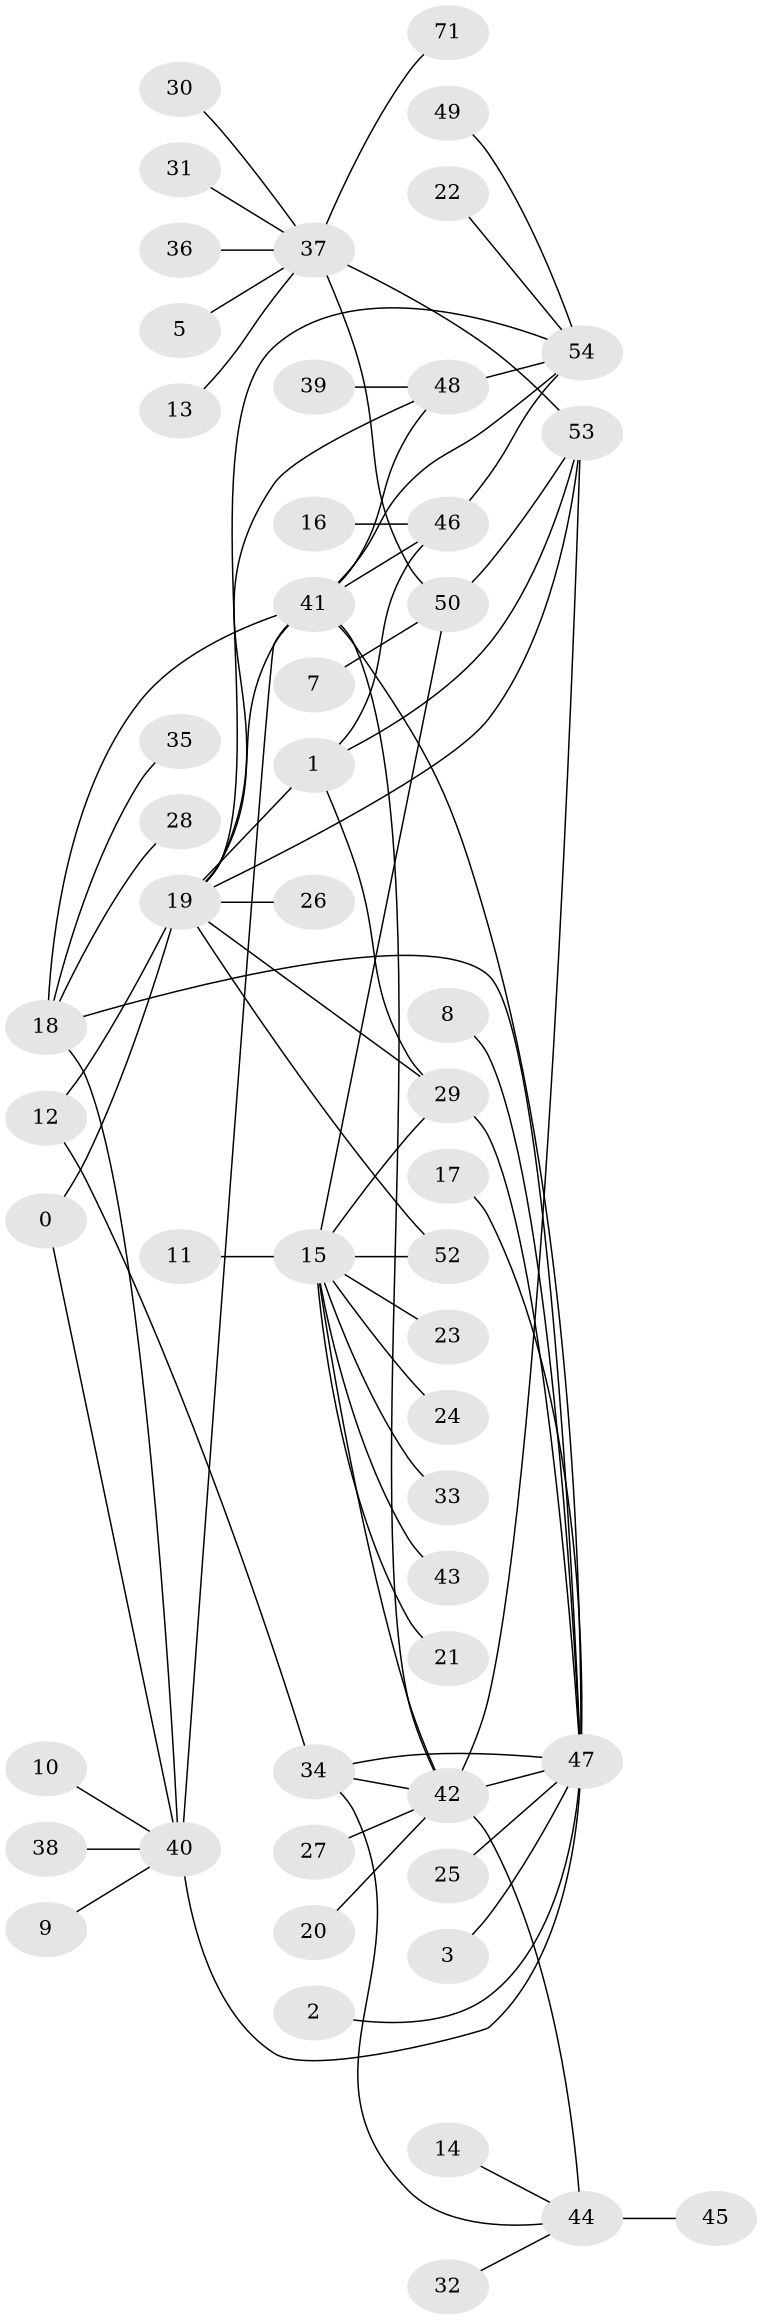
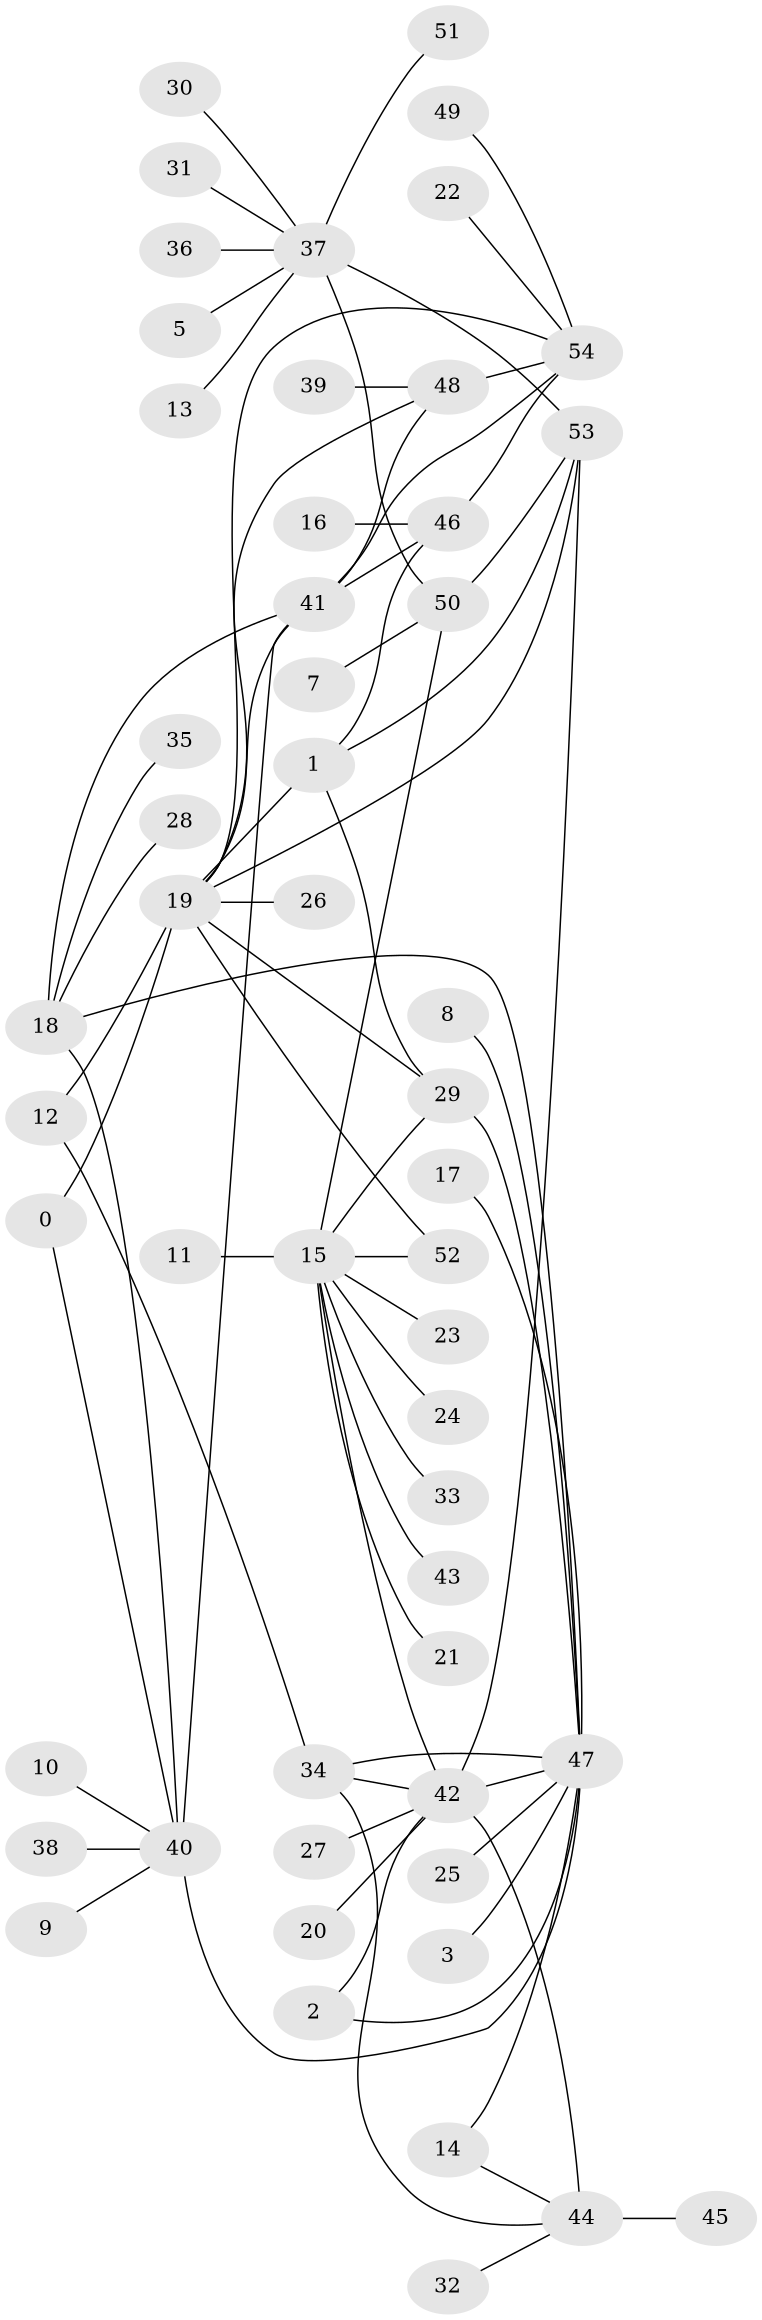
(448, 33) -> (448, 33)
(497, 962) -> (533, 1989)
(397, 1167) -> (385, 1890)
